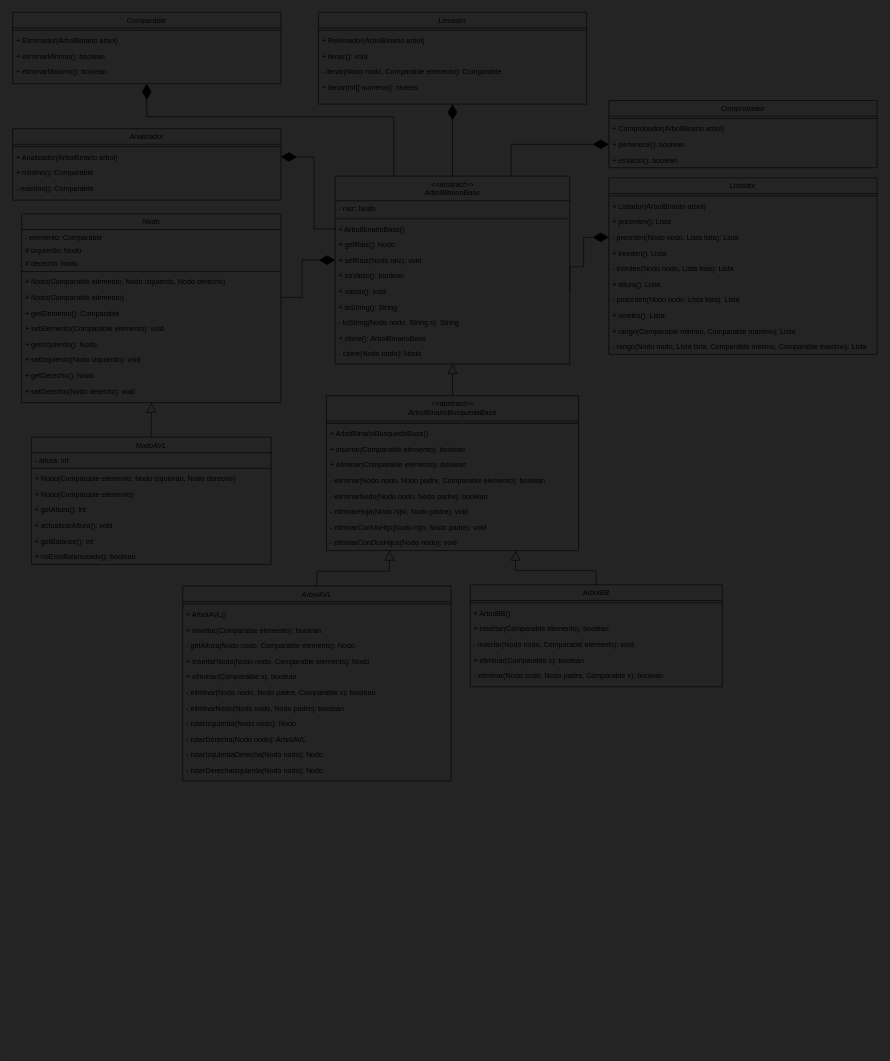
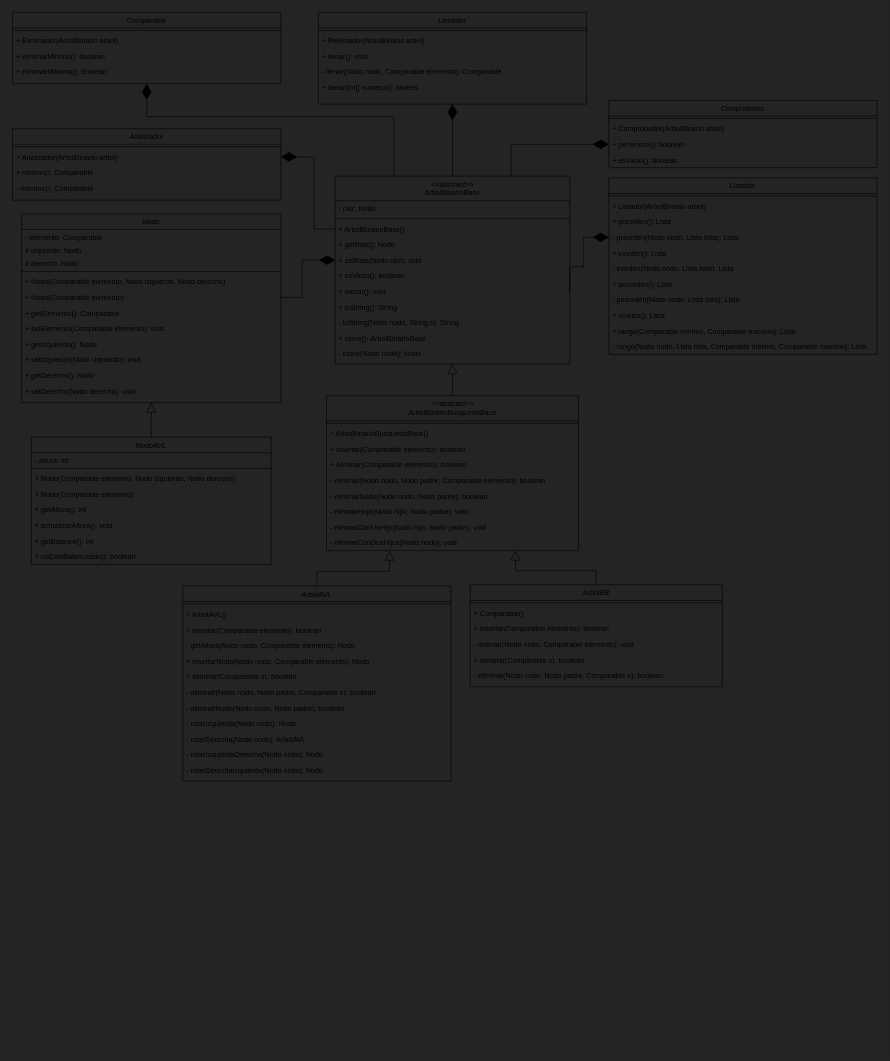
(642, 284) -> (647, 284)
(494, 613) -> (500, 613)
